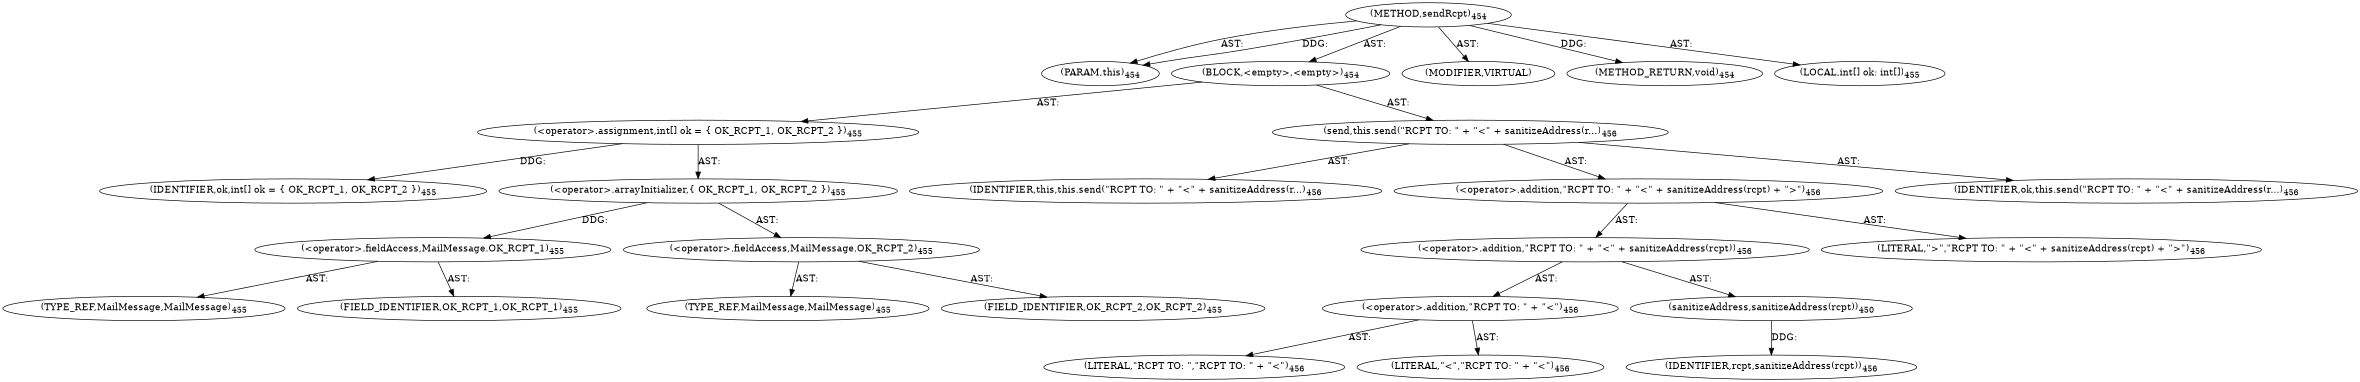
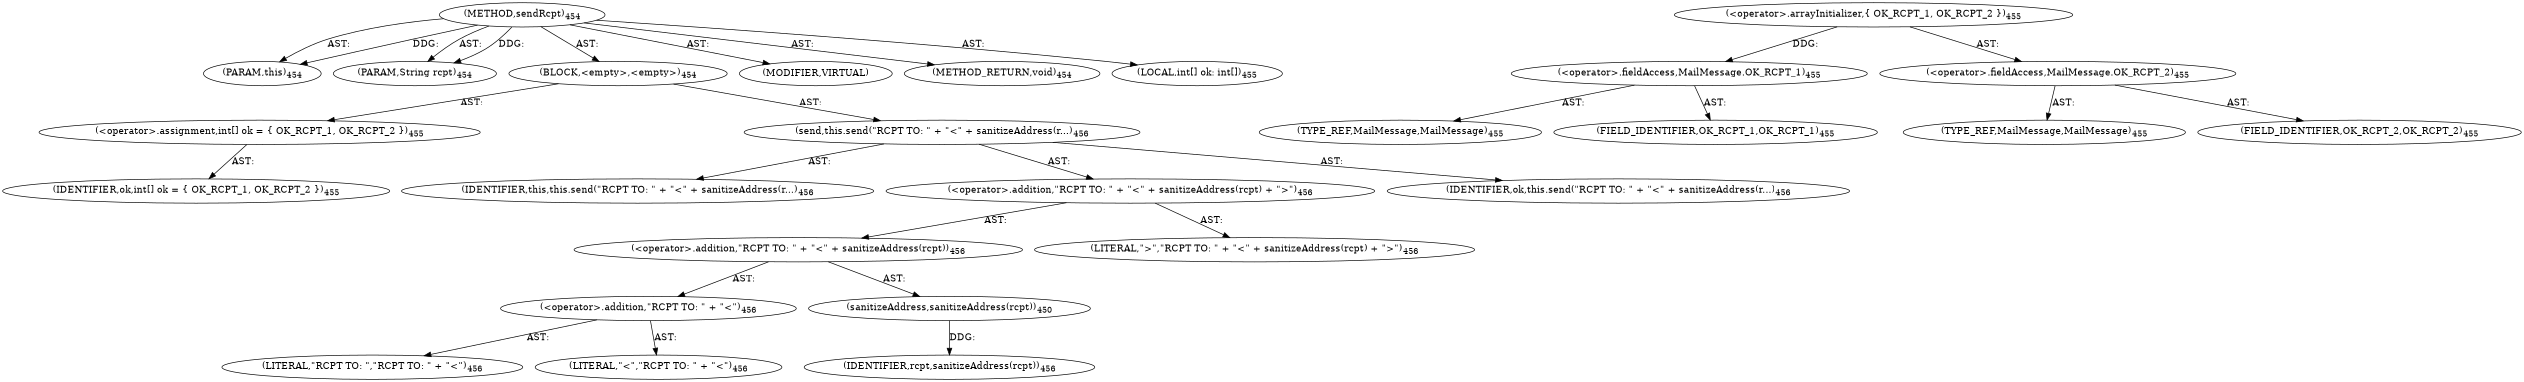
(1575, 44) -> (804, 44)
none -> (415, 74)
(698, 158) -> none
(534, 162) -> (245, 162)
